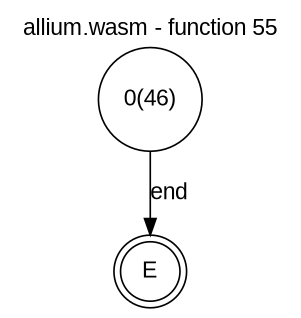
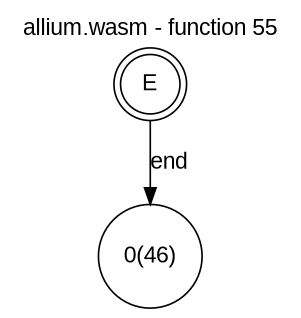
(150, 185) -> (150, 154)
